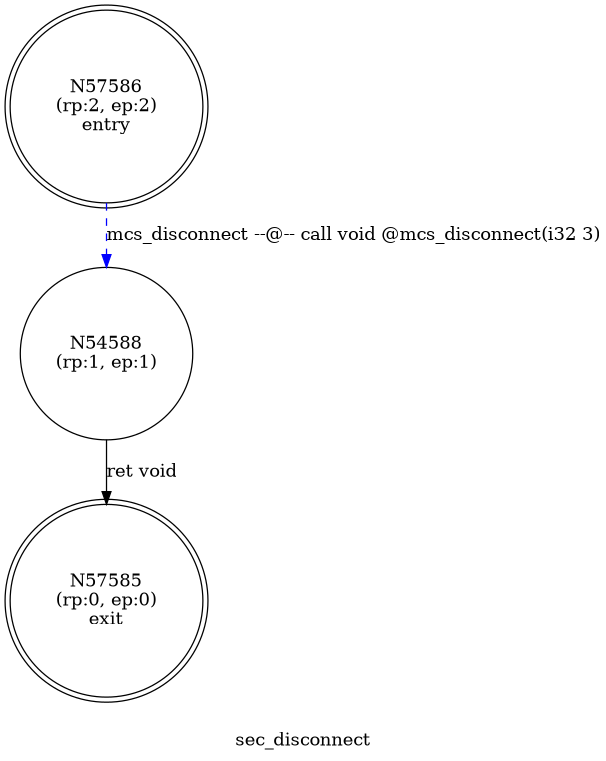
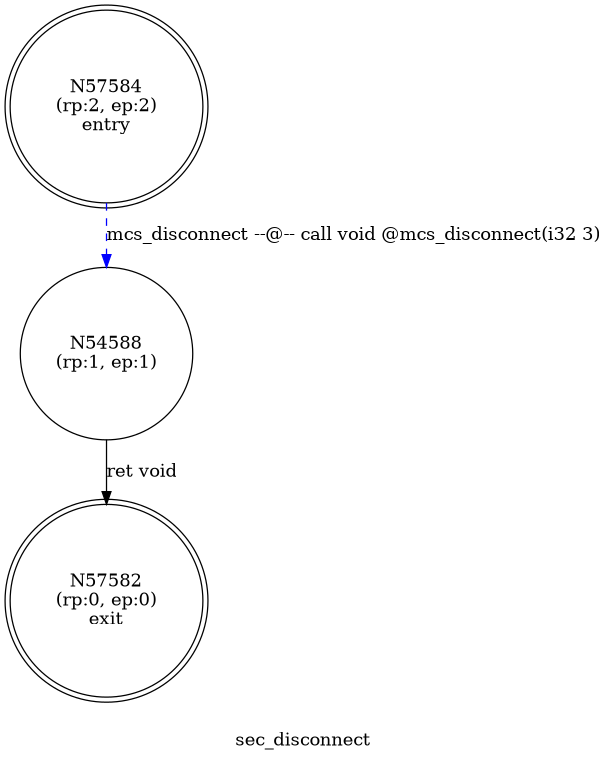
(107, 107) -> (107, 107)
(107, 601) -> (107, 601)
